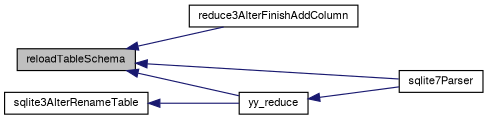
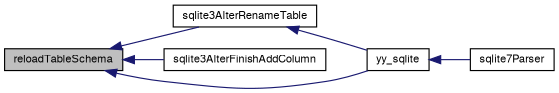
(274, 16) -> (245, 60)
(273, 71) -> (160, 36)
(274, 103) -> (398, 60)
